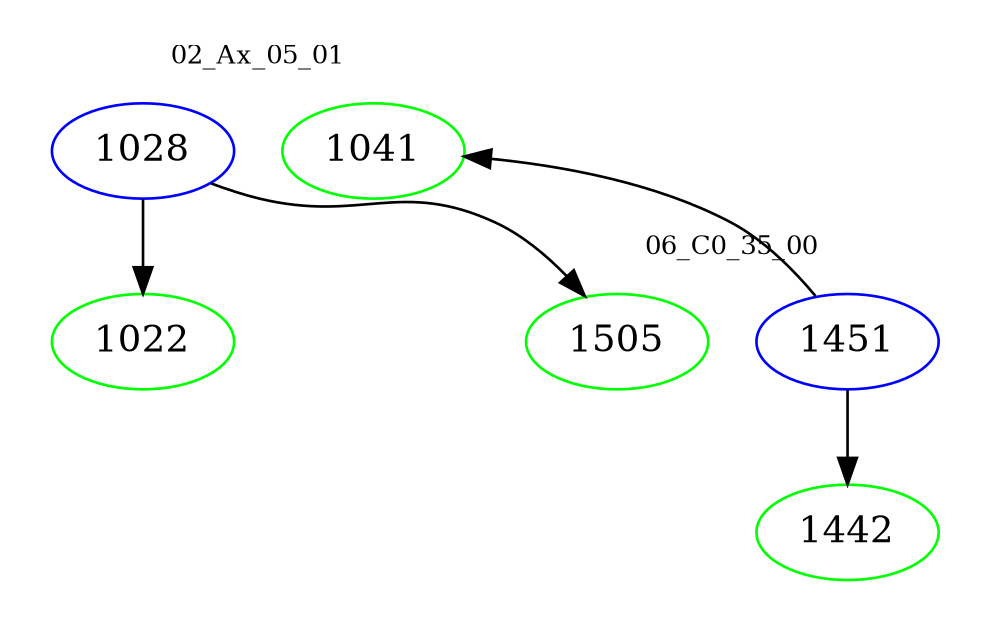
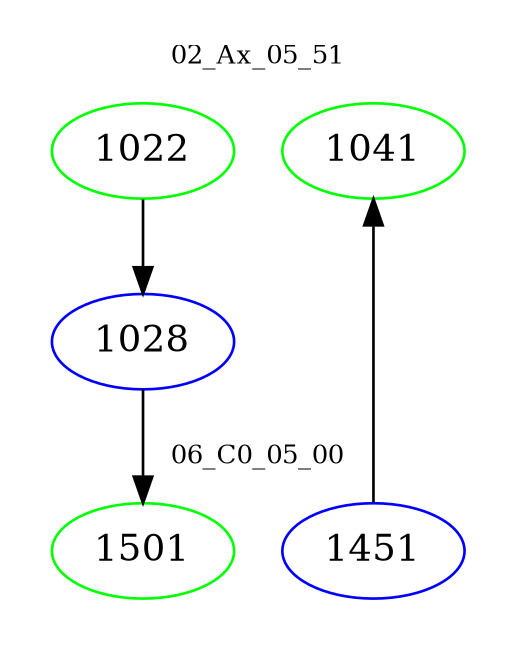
(258, 57) -> (258, 57)
(143, 233) -> (143, 233)
(732, 248) -> (258, 457)
(617, 342) -> (143, 551)
(848, 532) -> none
